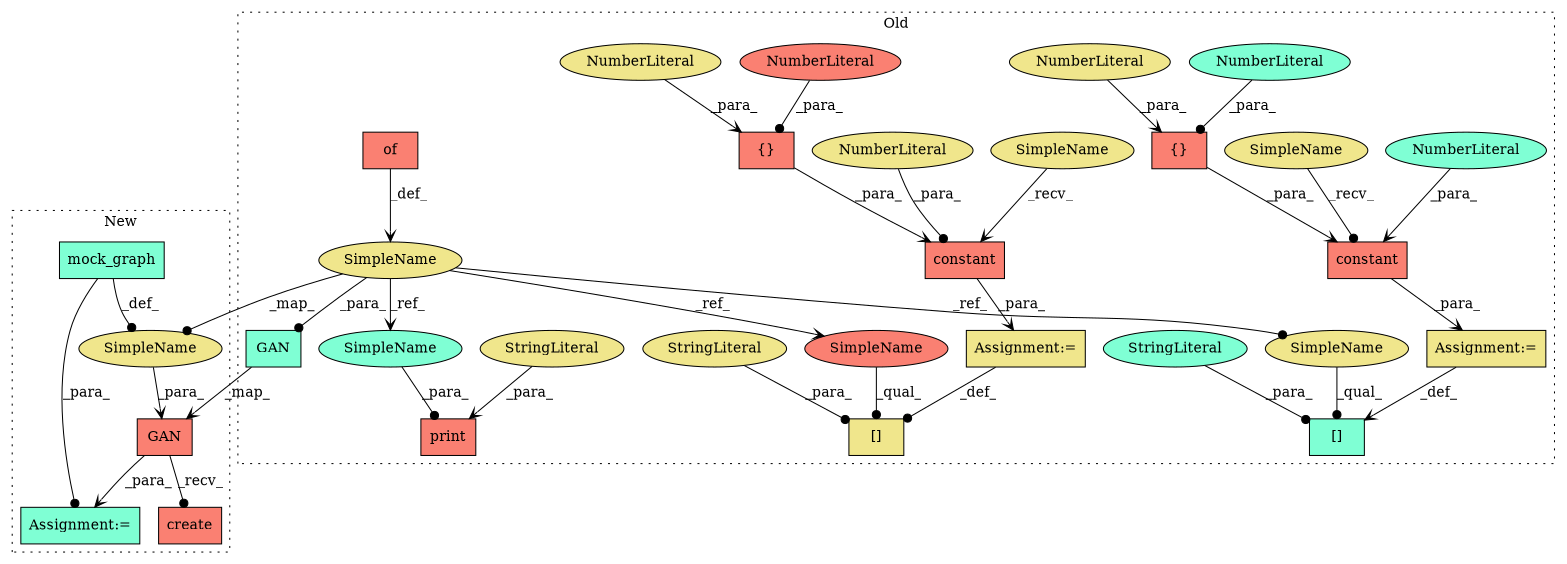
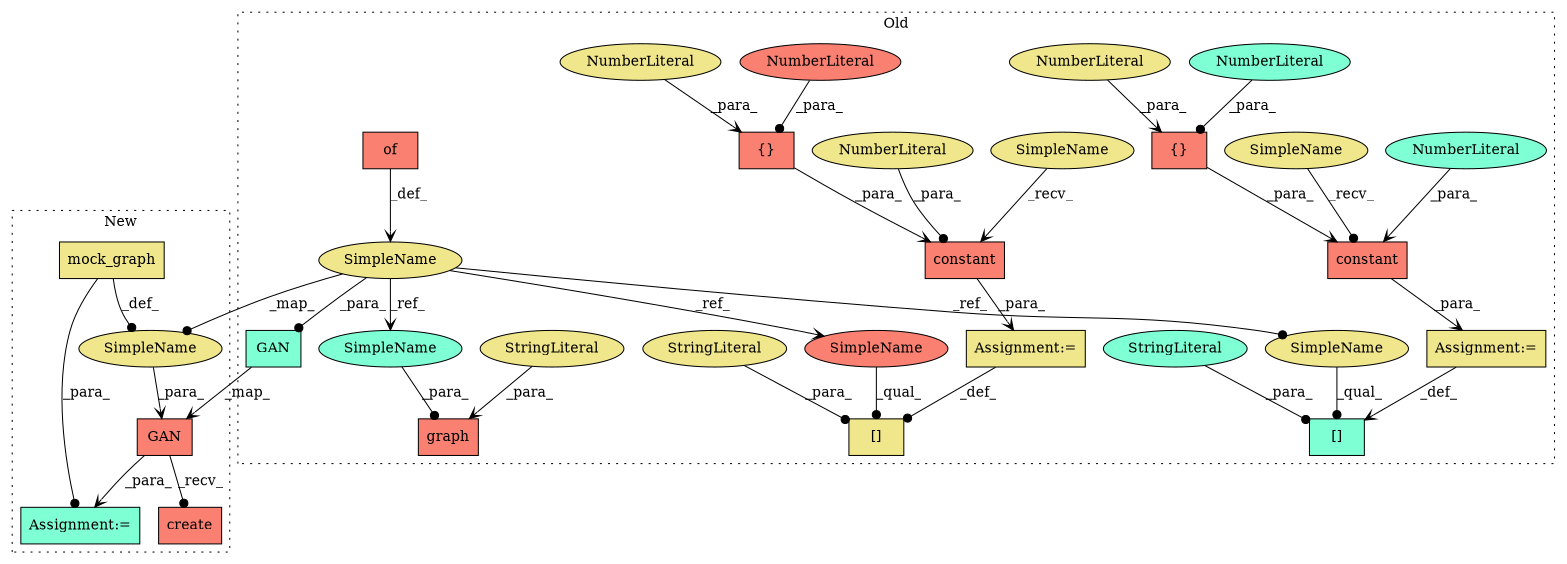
(112, 260) -> (112, 260)
(448, 437) -> (448, 437)
